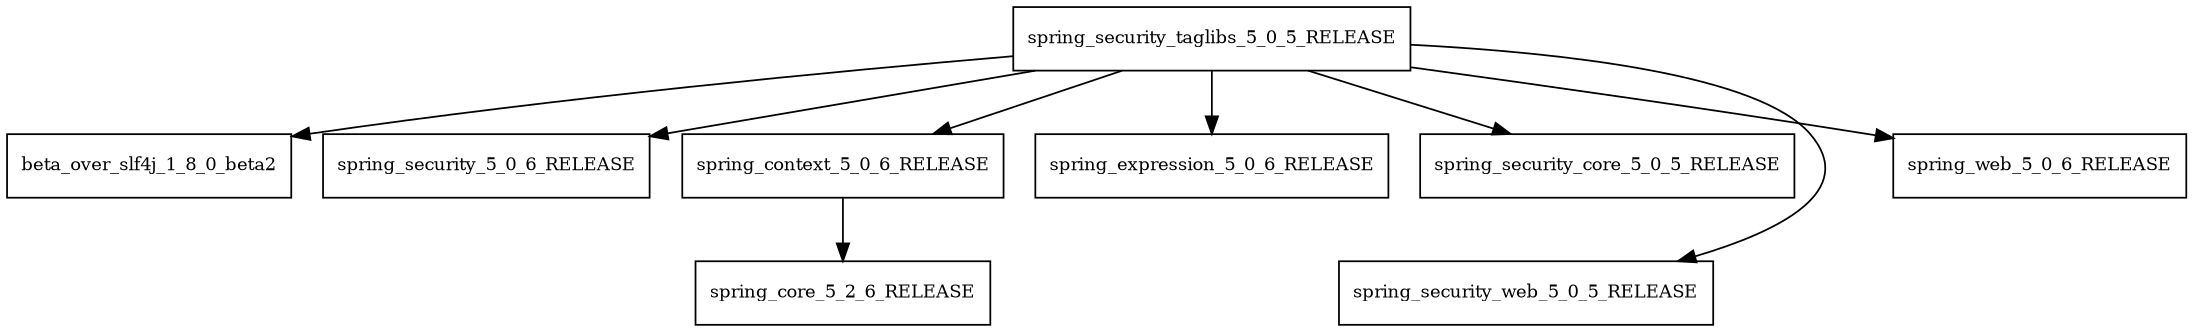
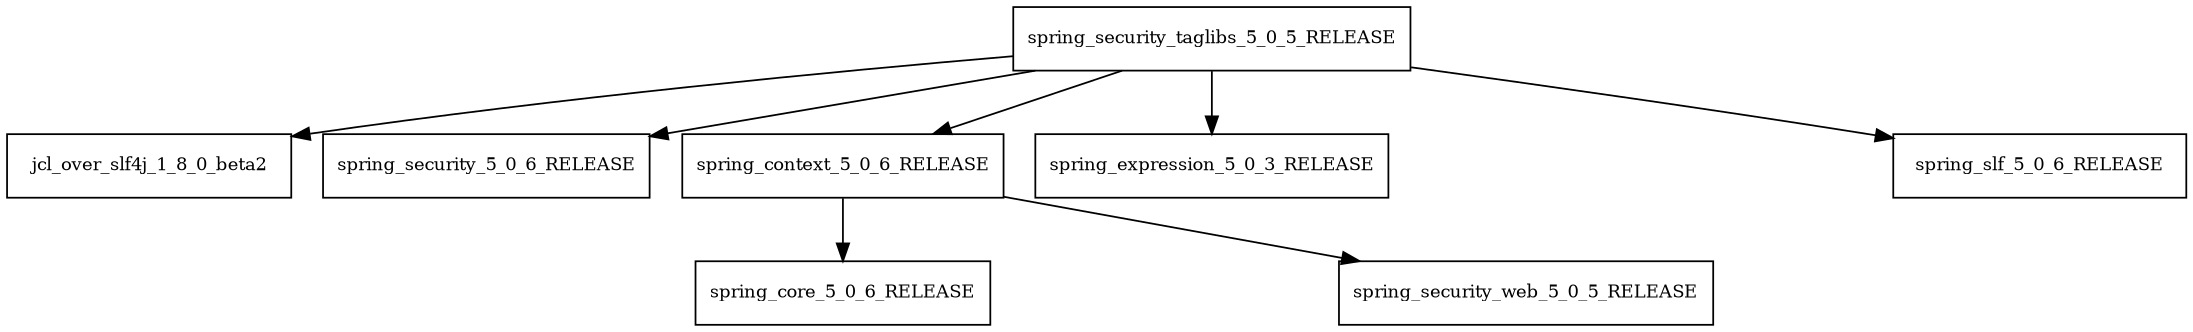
(1717, 86) -> (1173, 227)
(149, 166) -> (149, 166)
(1212, 166) -> (1212, 166)
(1607, 166) -> none
(2040, 166) -> (2040, 166)
(843, 293) -> (843, 293)
